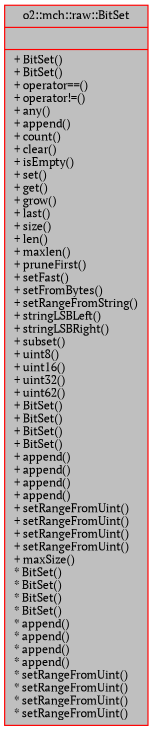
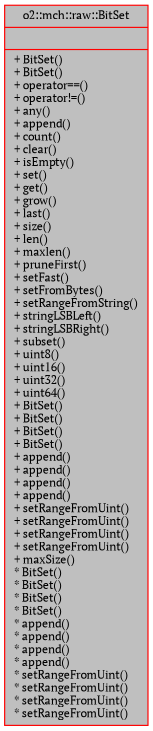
(40, 393) -> (40, 393)
